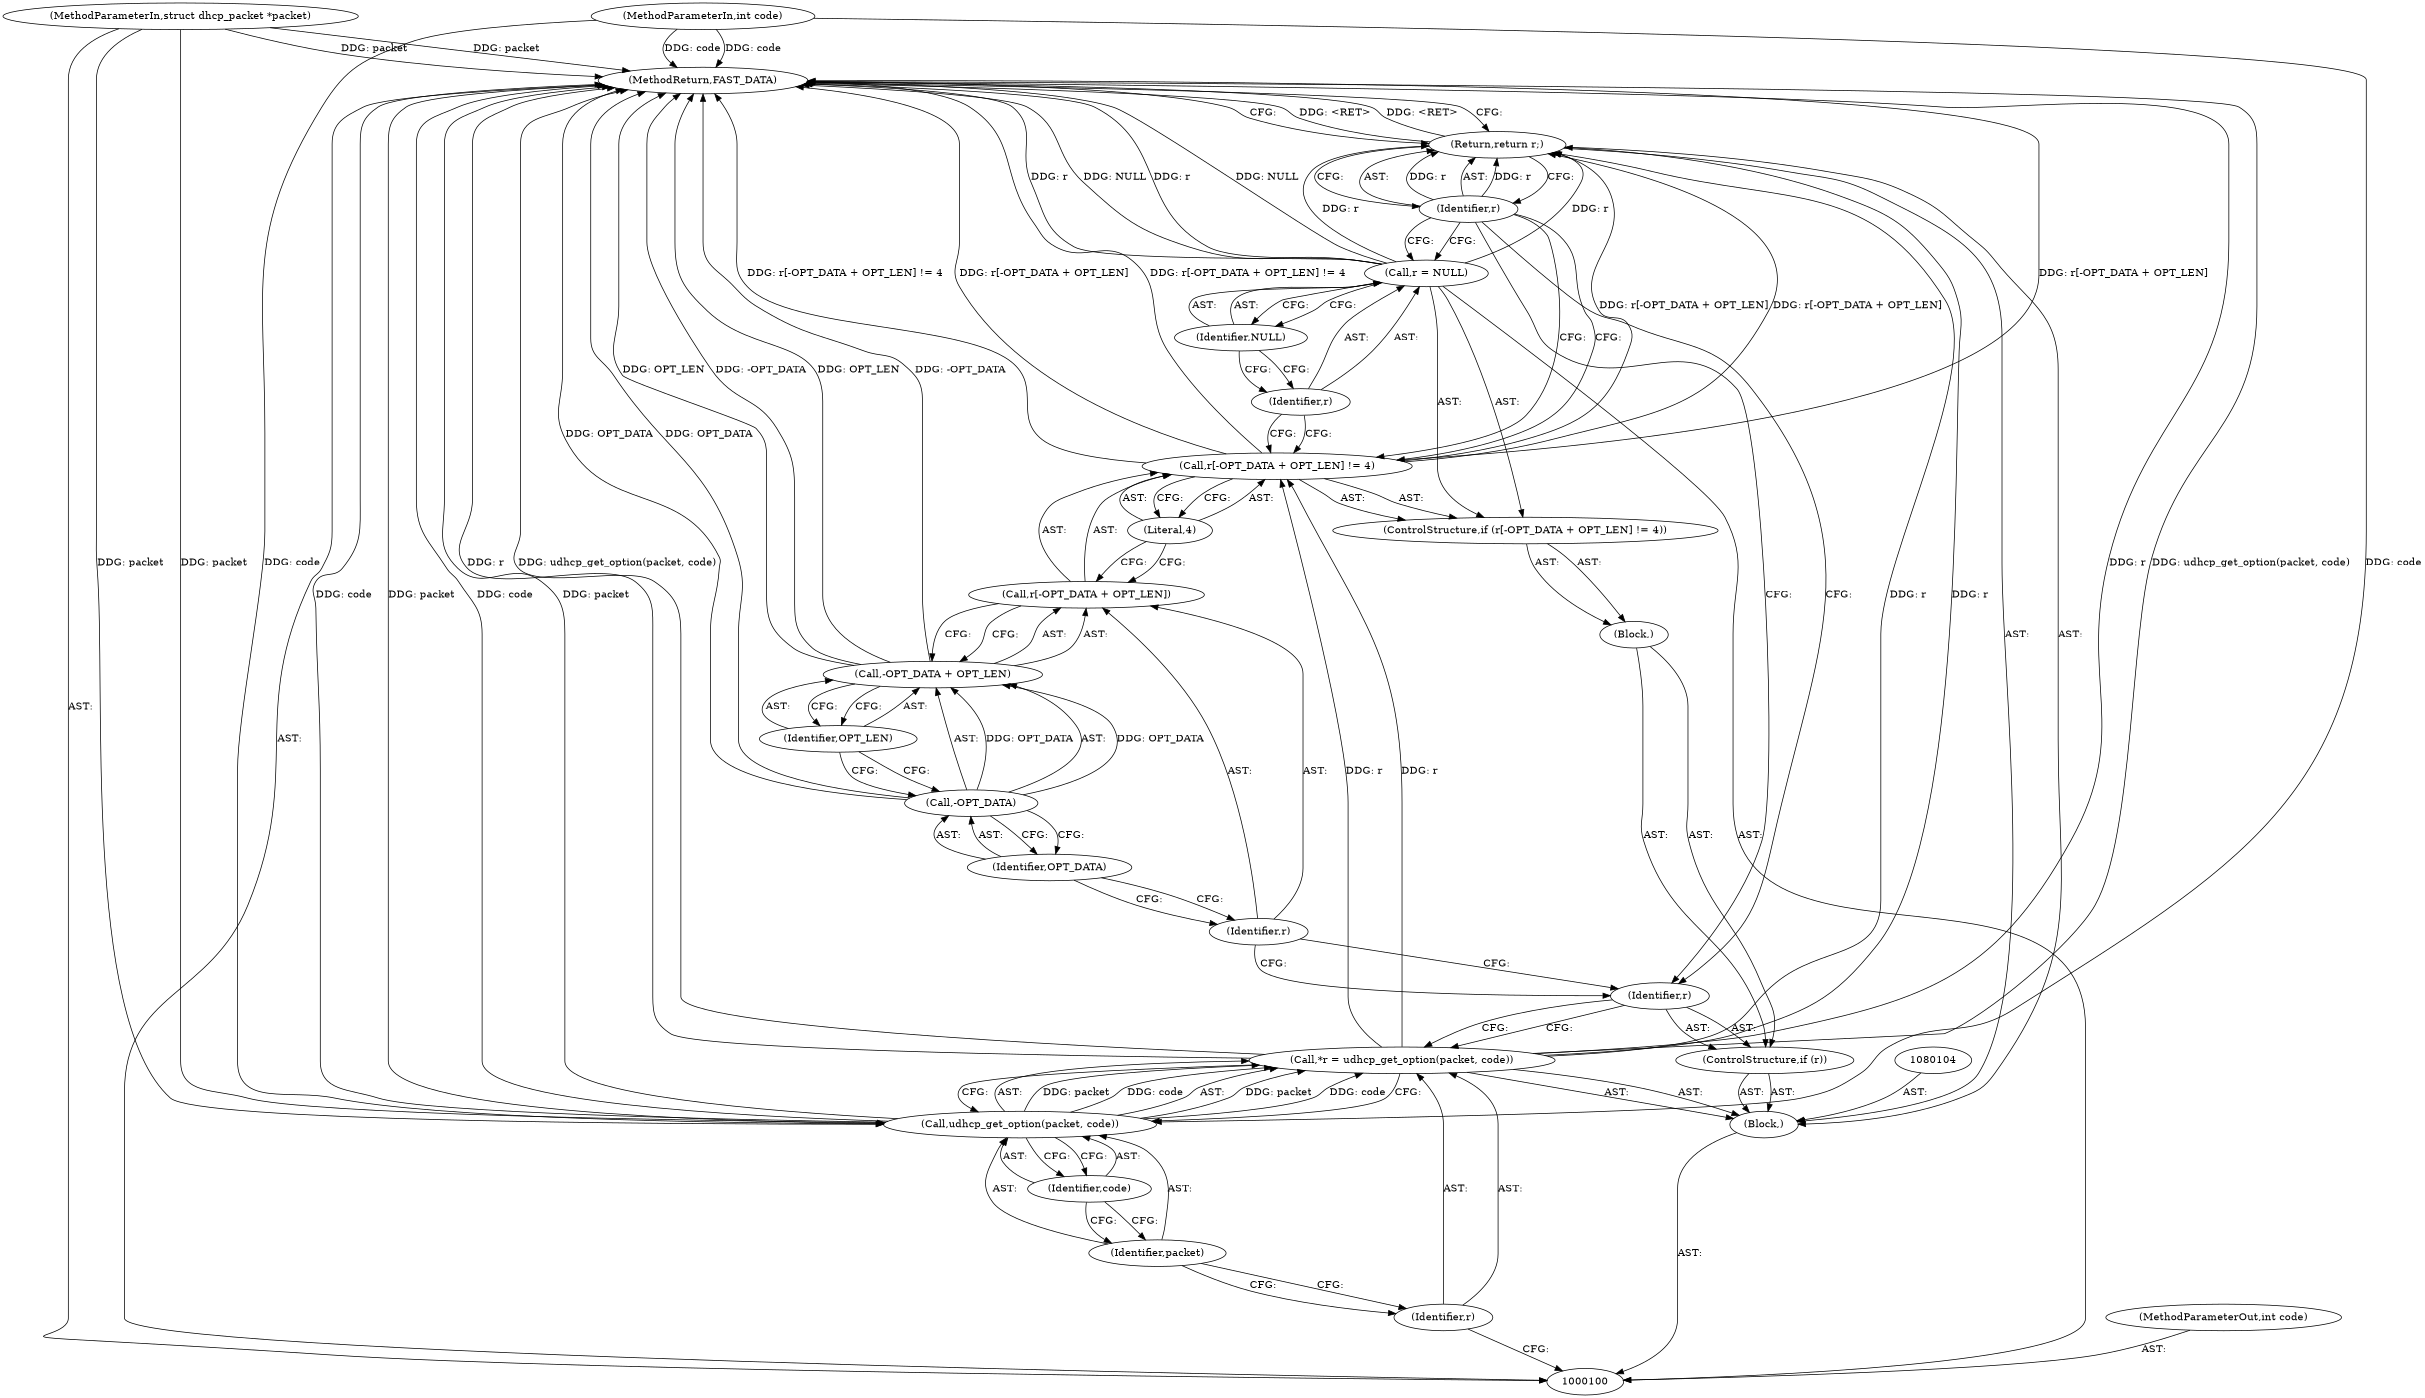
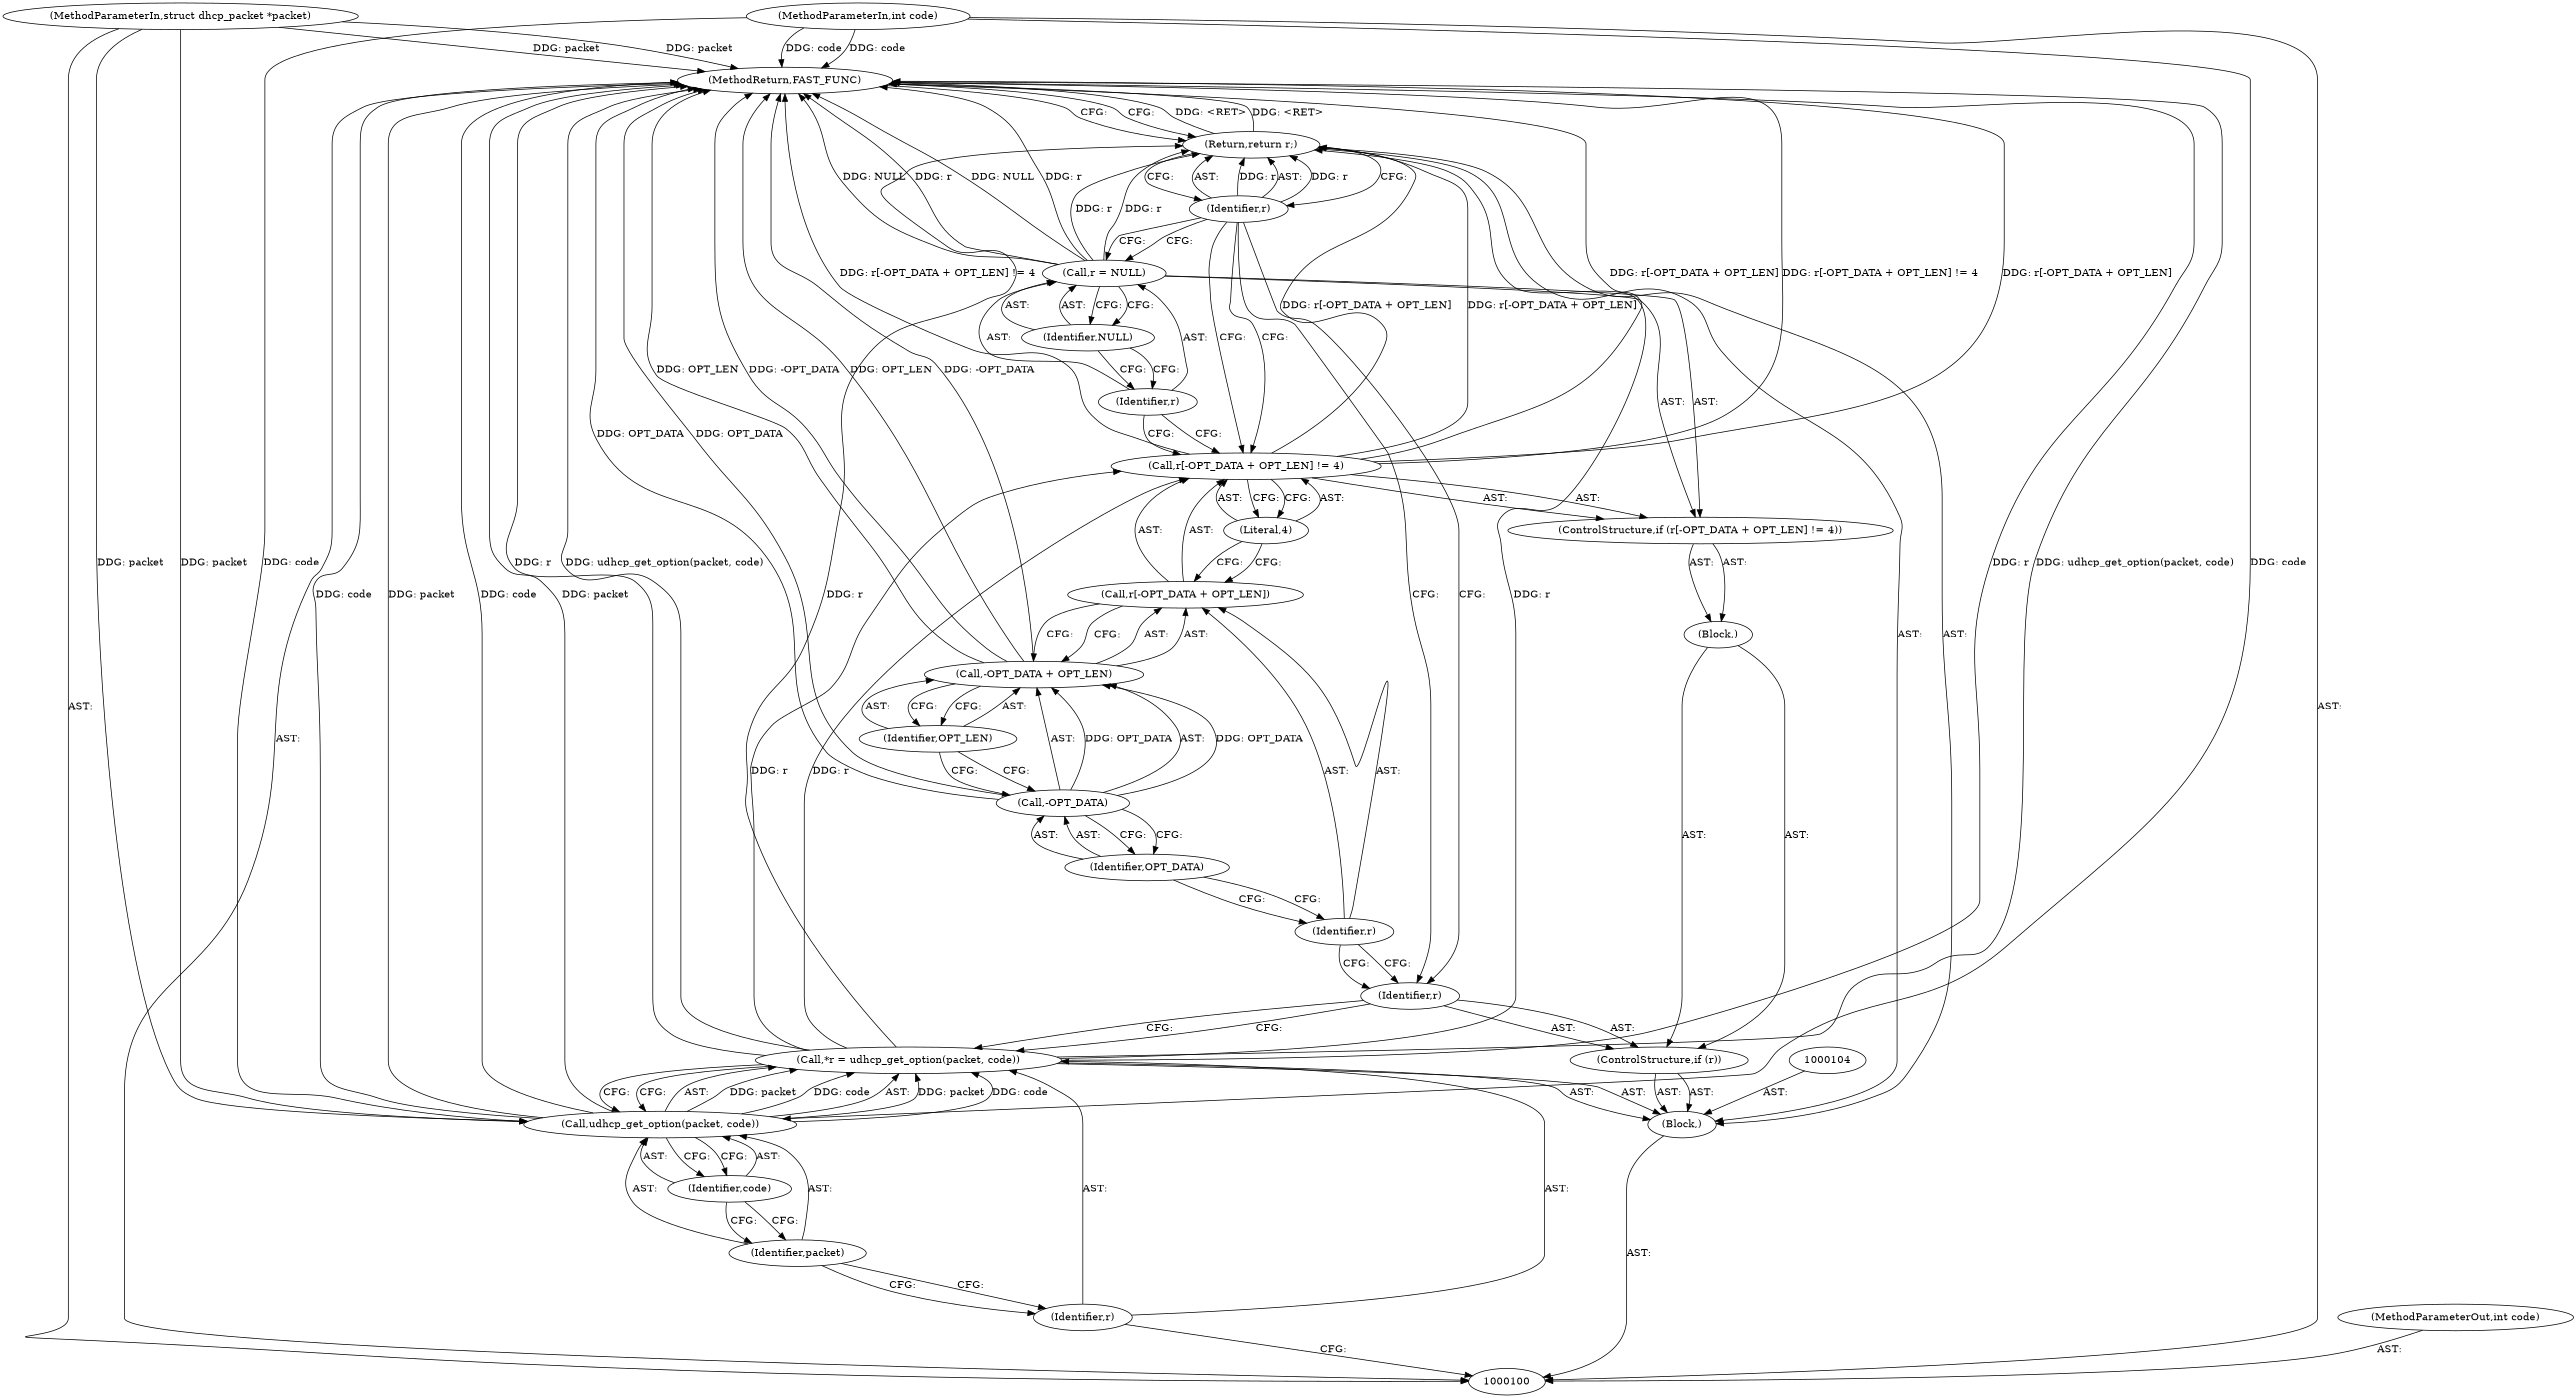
(703, 81) -> (785, 81)
(1960, 922) -> (2318, 400)
(1933, 1060) -> (1828, 1060)
